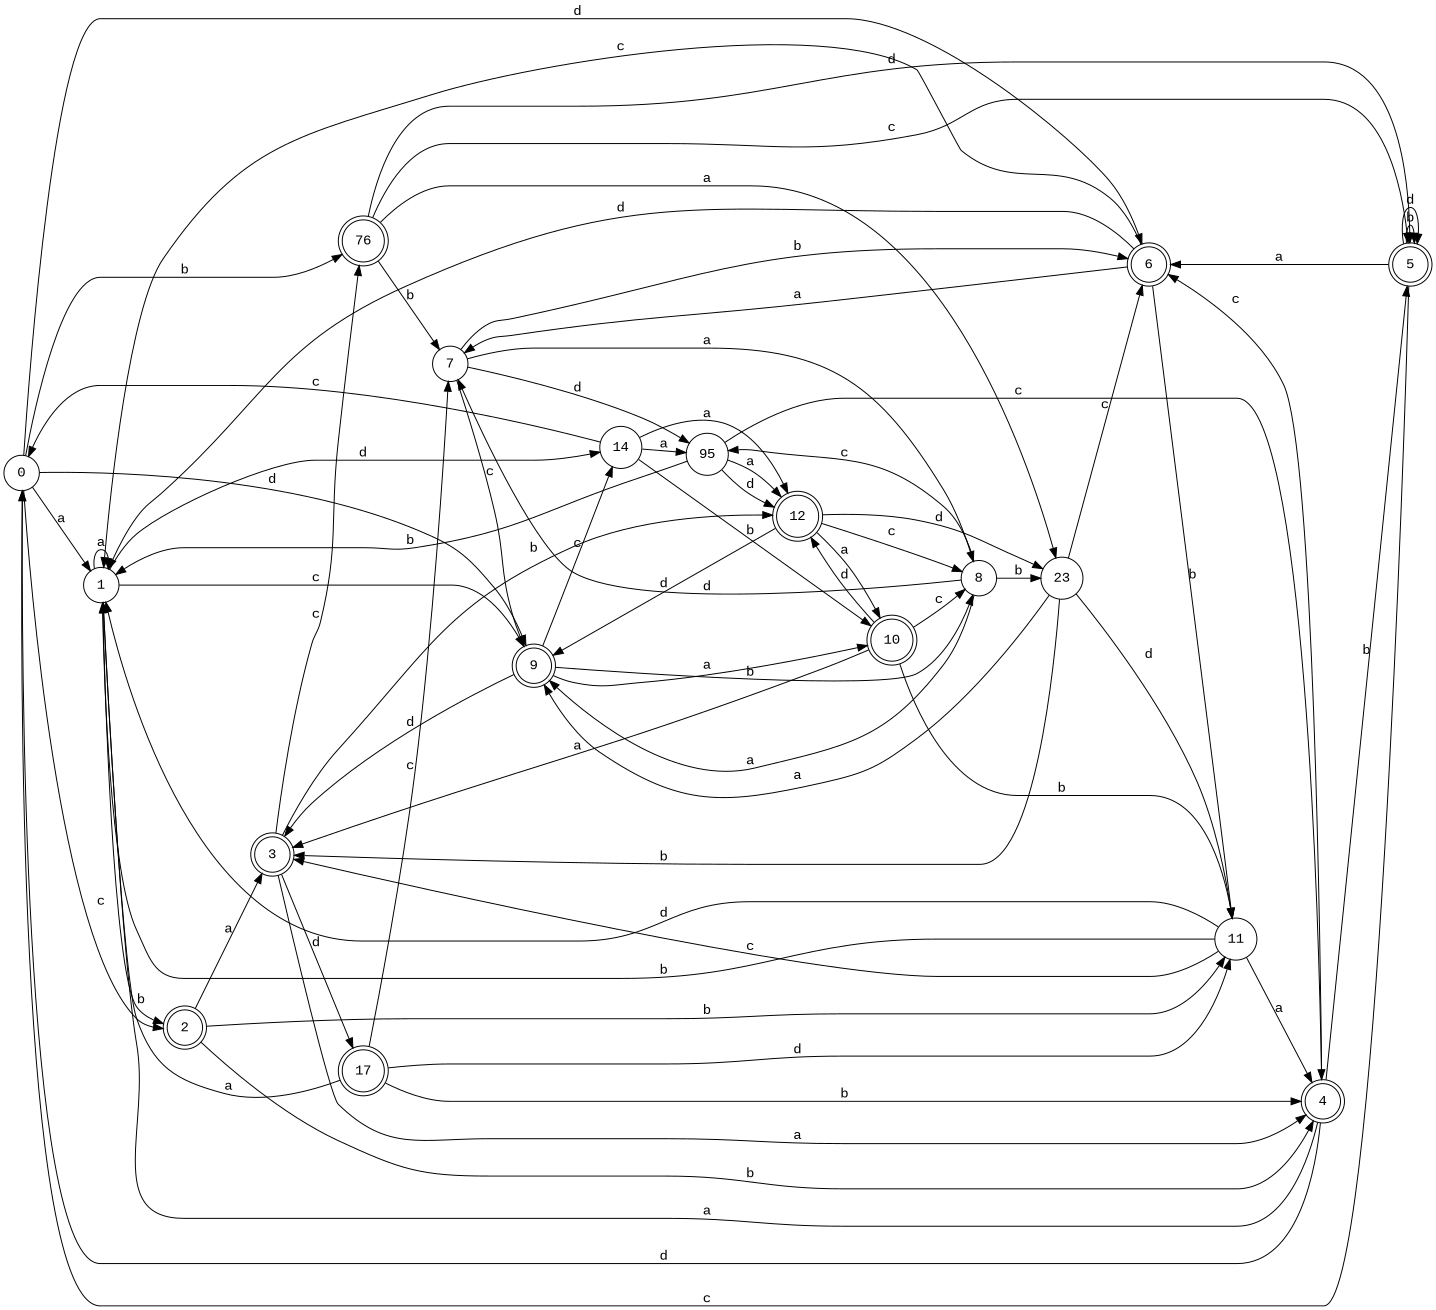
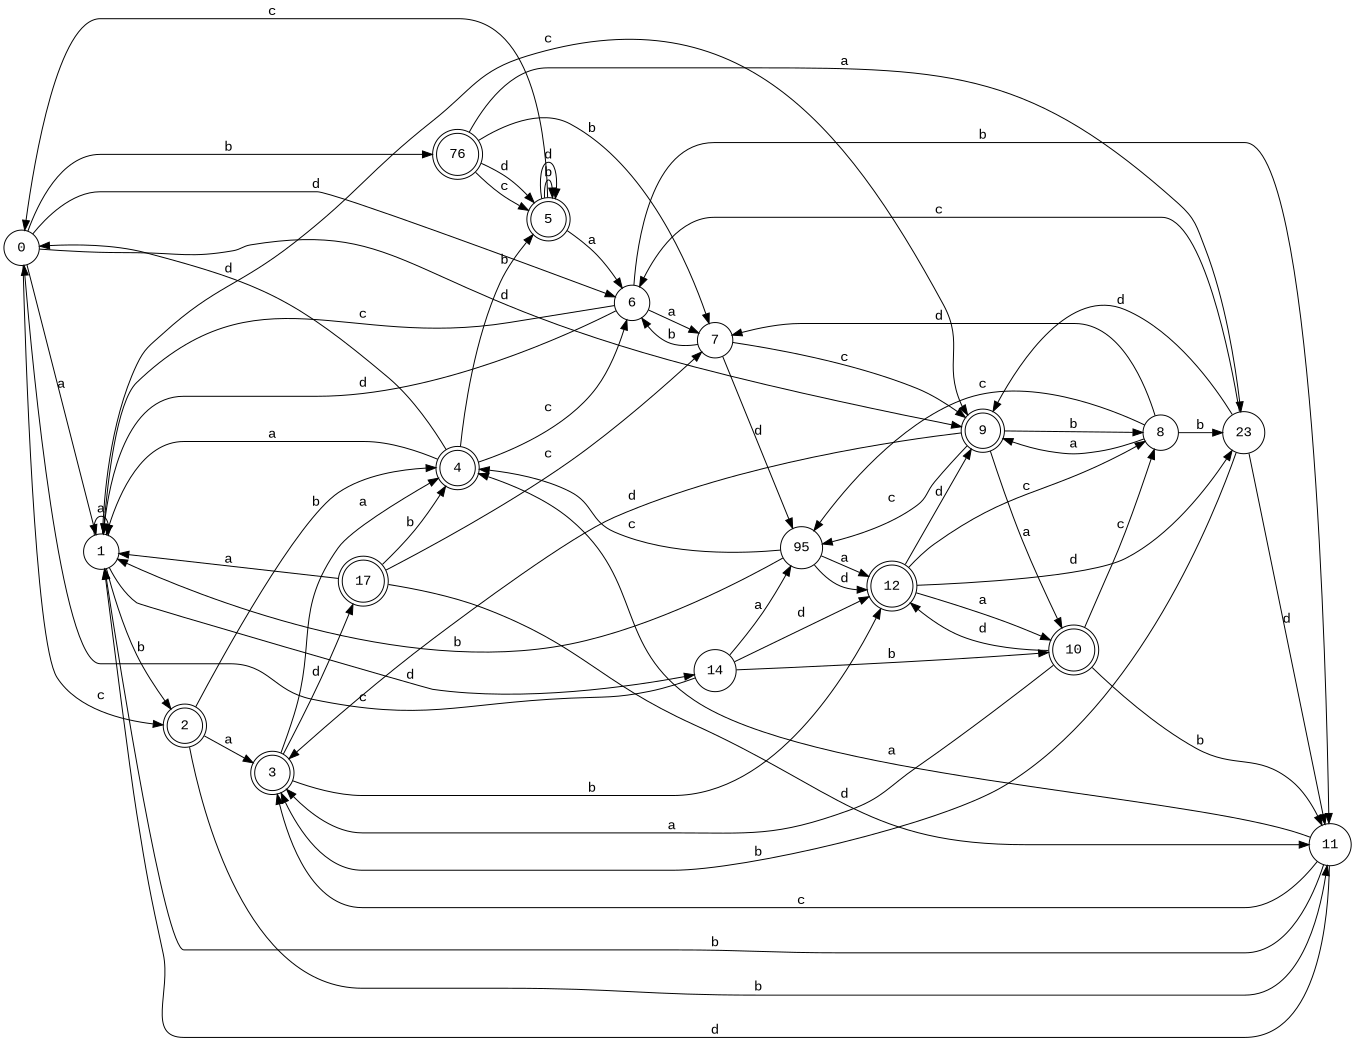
(1149, 265) -> (632, 303)
(767, 352) -> none
(707, 413) -> (802, 613)
(332, 557) -> none
(576, 561) -> (911, 510)
(798, 775) -> (1121, 300)
